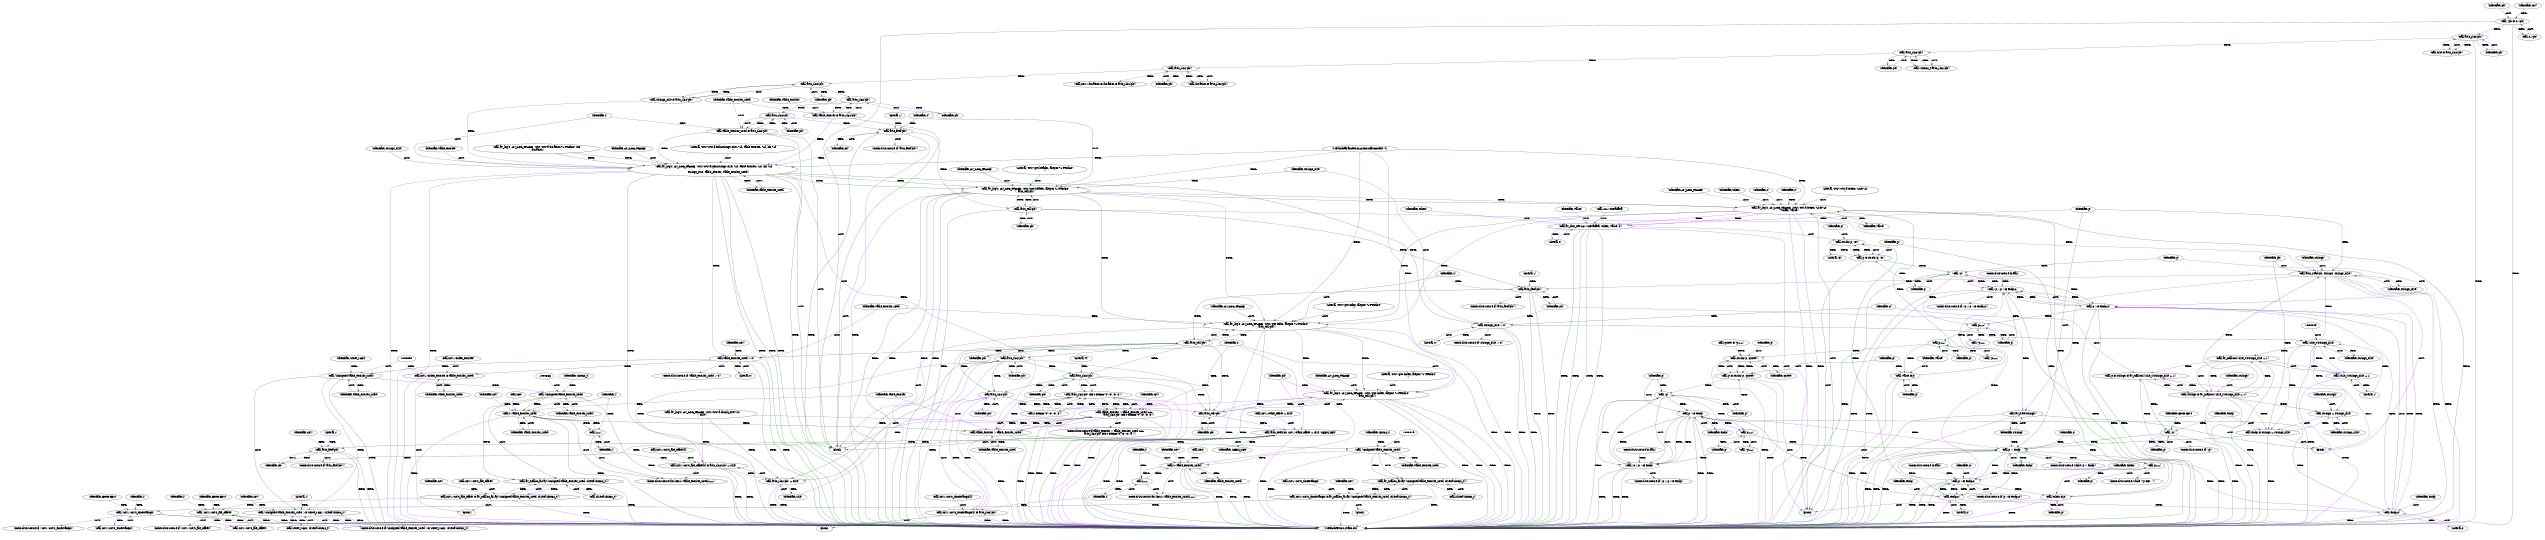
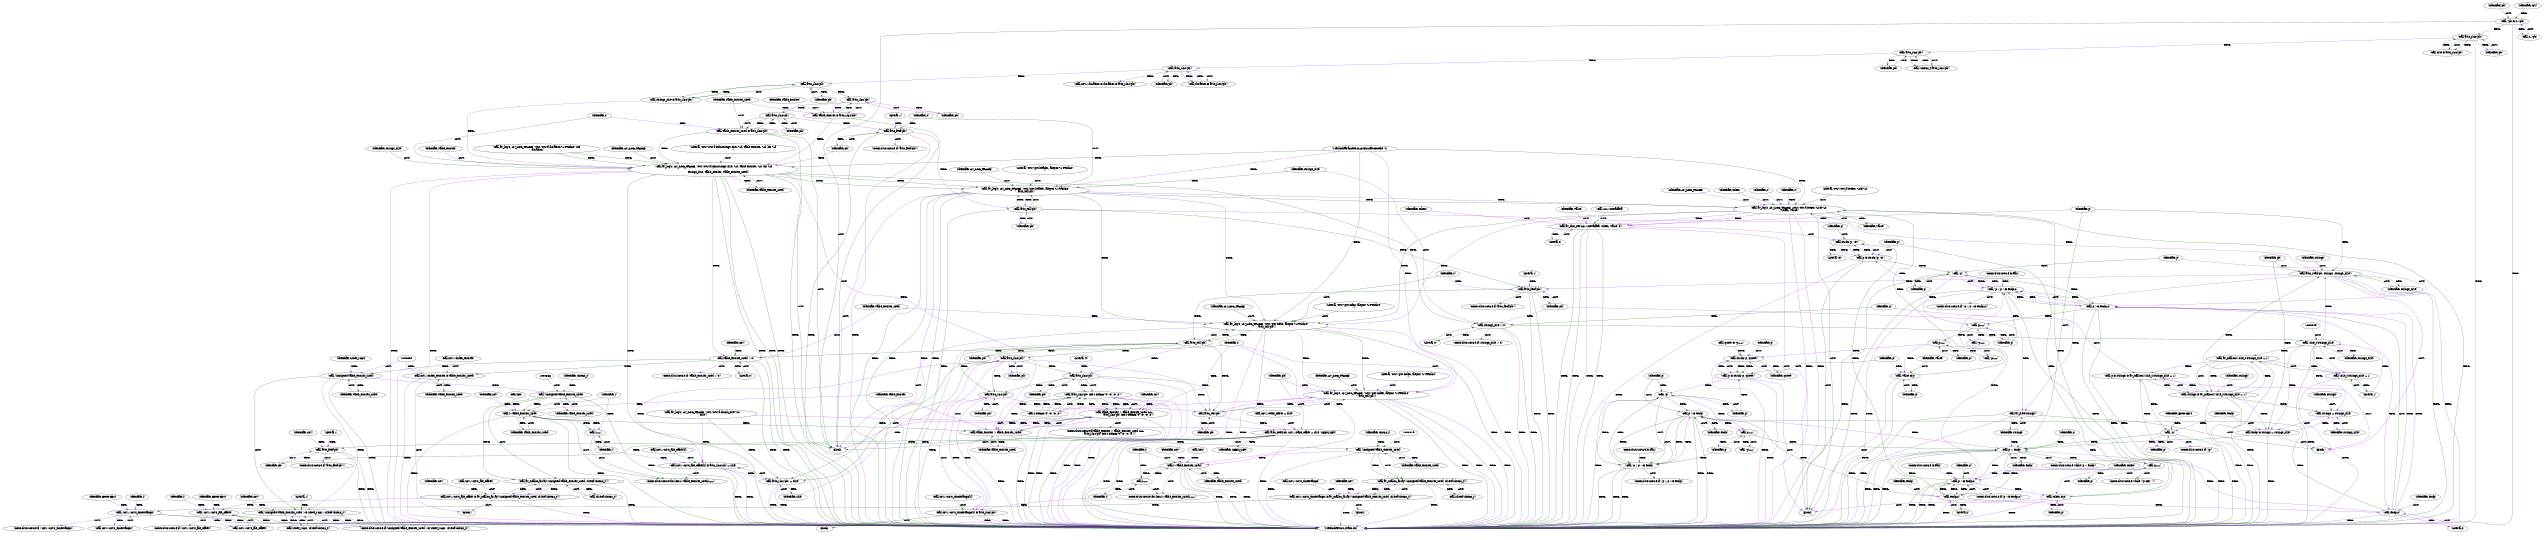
none -> (1591, 420)
